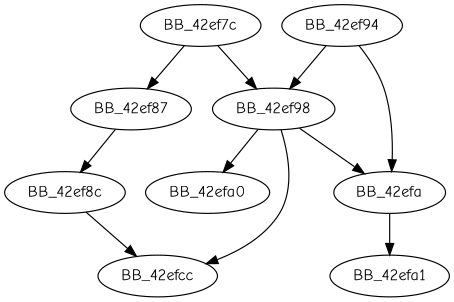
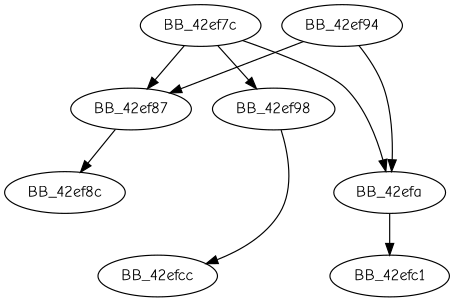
(312, 63) -> (245, 64)
(327, 147) -> (333, 79)
(208, 193) -> none
(107, 230) -> none
(390, 276) -> (390, 276)
